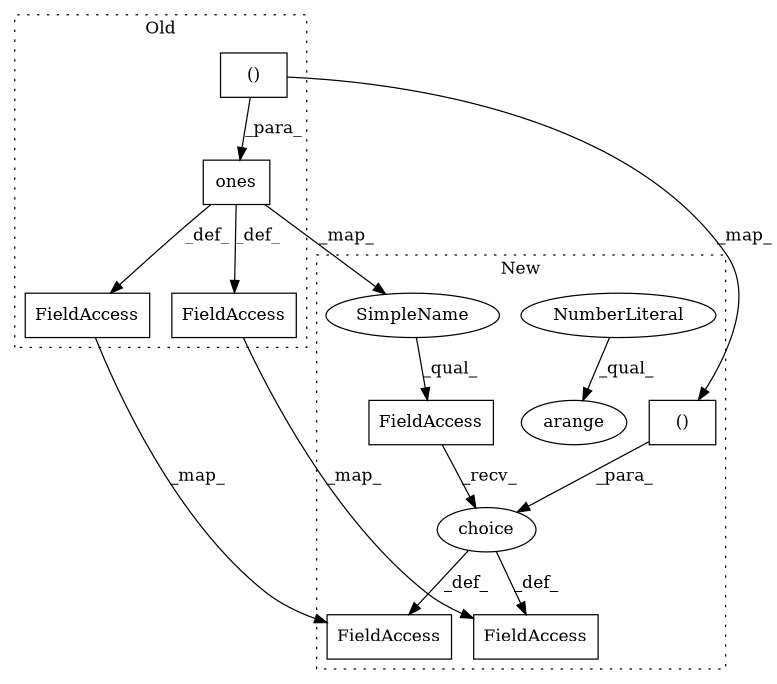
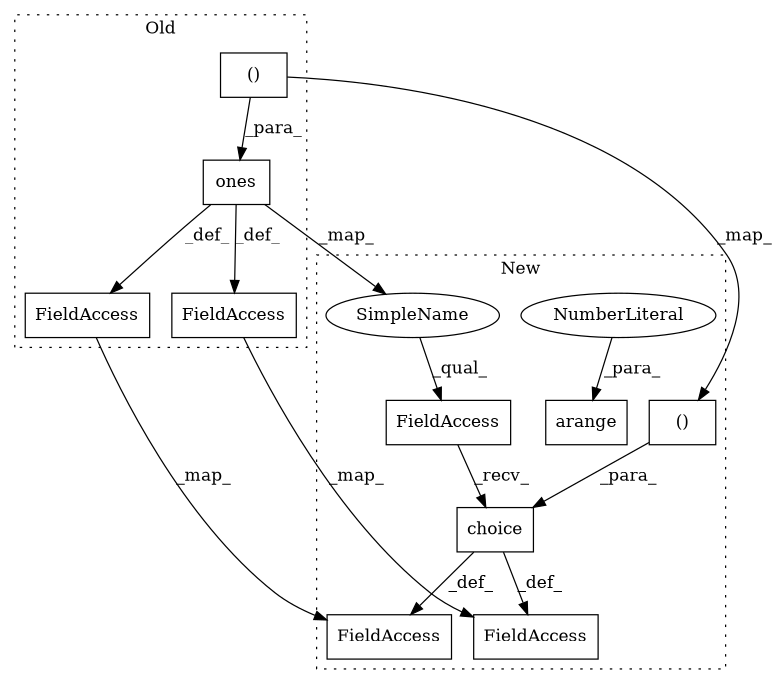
(626, 369) -> (632, 369)
(574, 423) -> (586, 423)
(487, 530) -> (495, 530)
